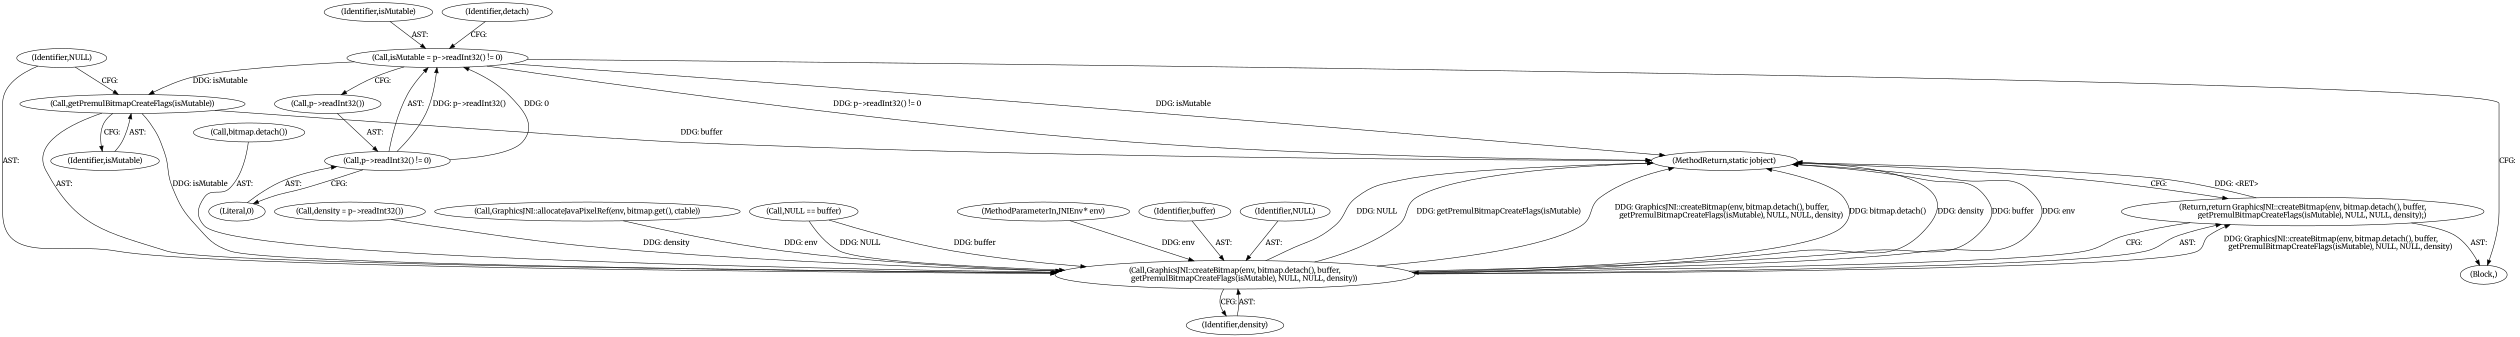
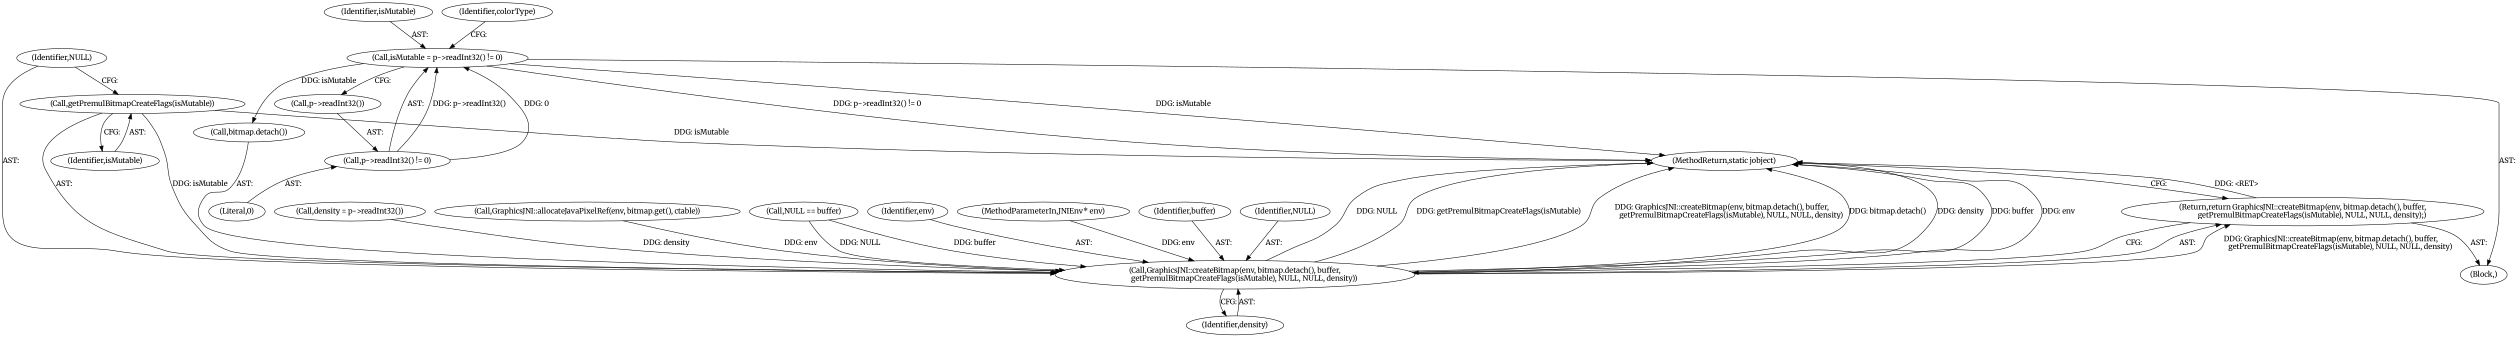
(497, 12) -> (497, 12)
(252, 69) -> (301, 77)
(702, 132) -> (702, 132)
(2508, 161) -> (2508, 161)
(311, 186) -> none
none -> (908, 212)
